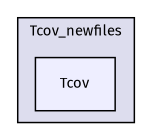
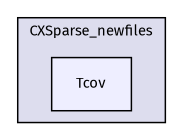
(76, 32) -> (92, 32)
